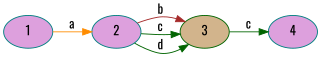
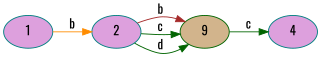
(72, 25) -> (72, 25)
(205, 32) -> (205, 32)
